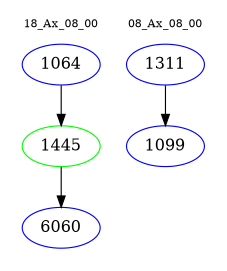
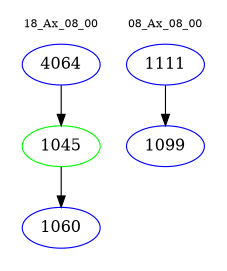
(61, 65) -> (61, 65)
(165, 65) -> (165, 65)
(61, 146) -> (61, 146)
(61, 228) -> (61, 228)
